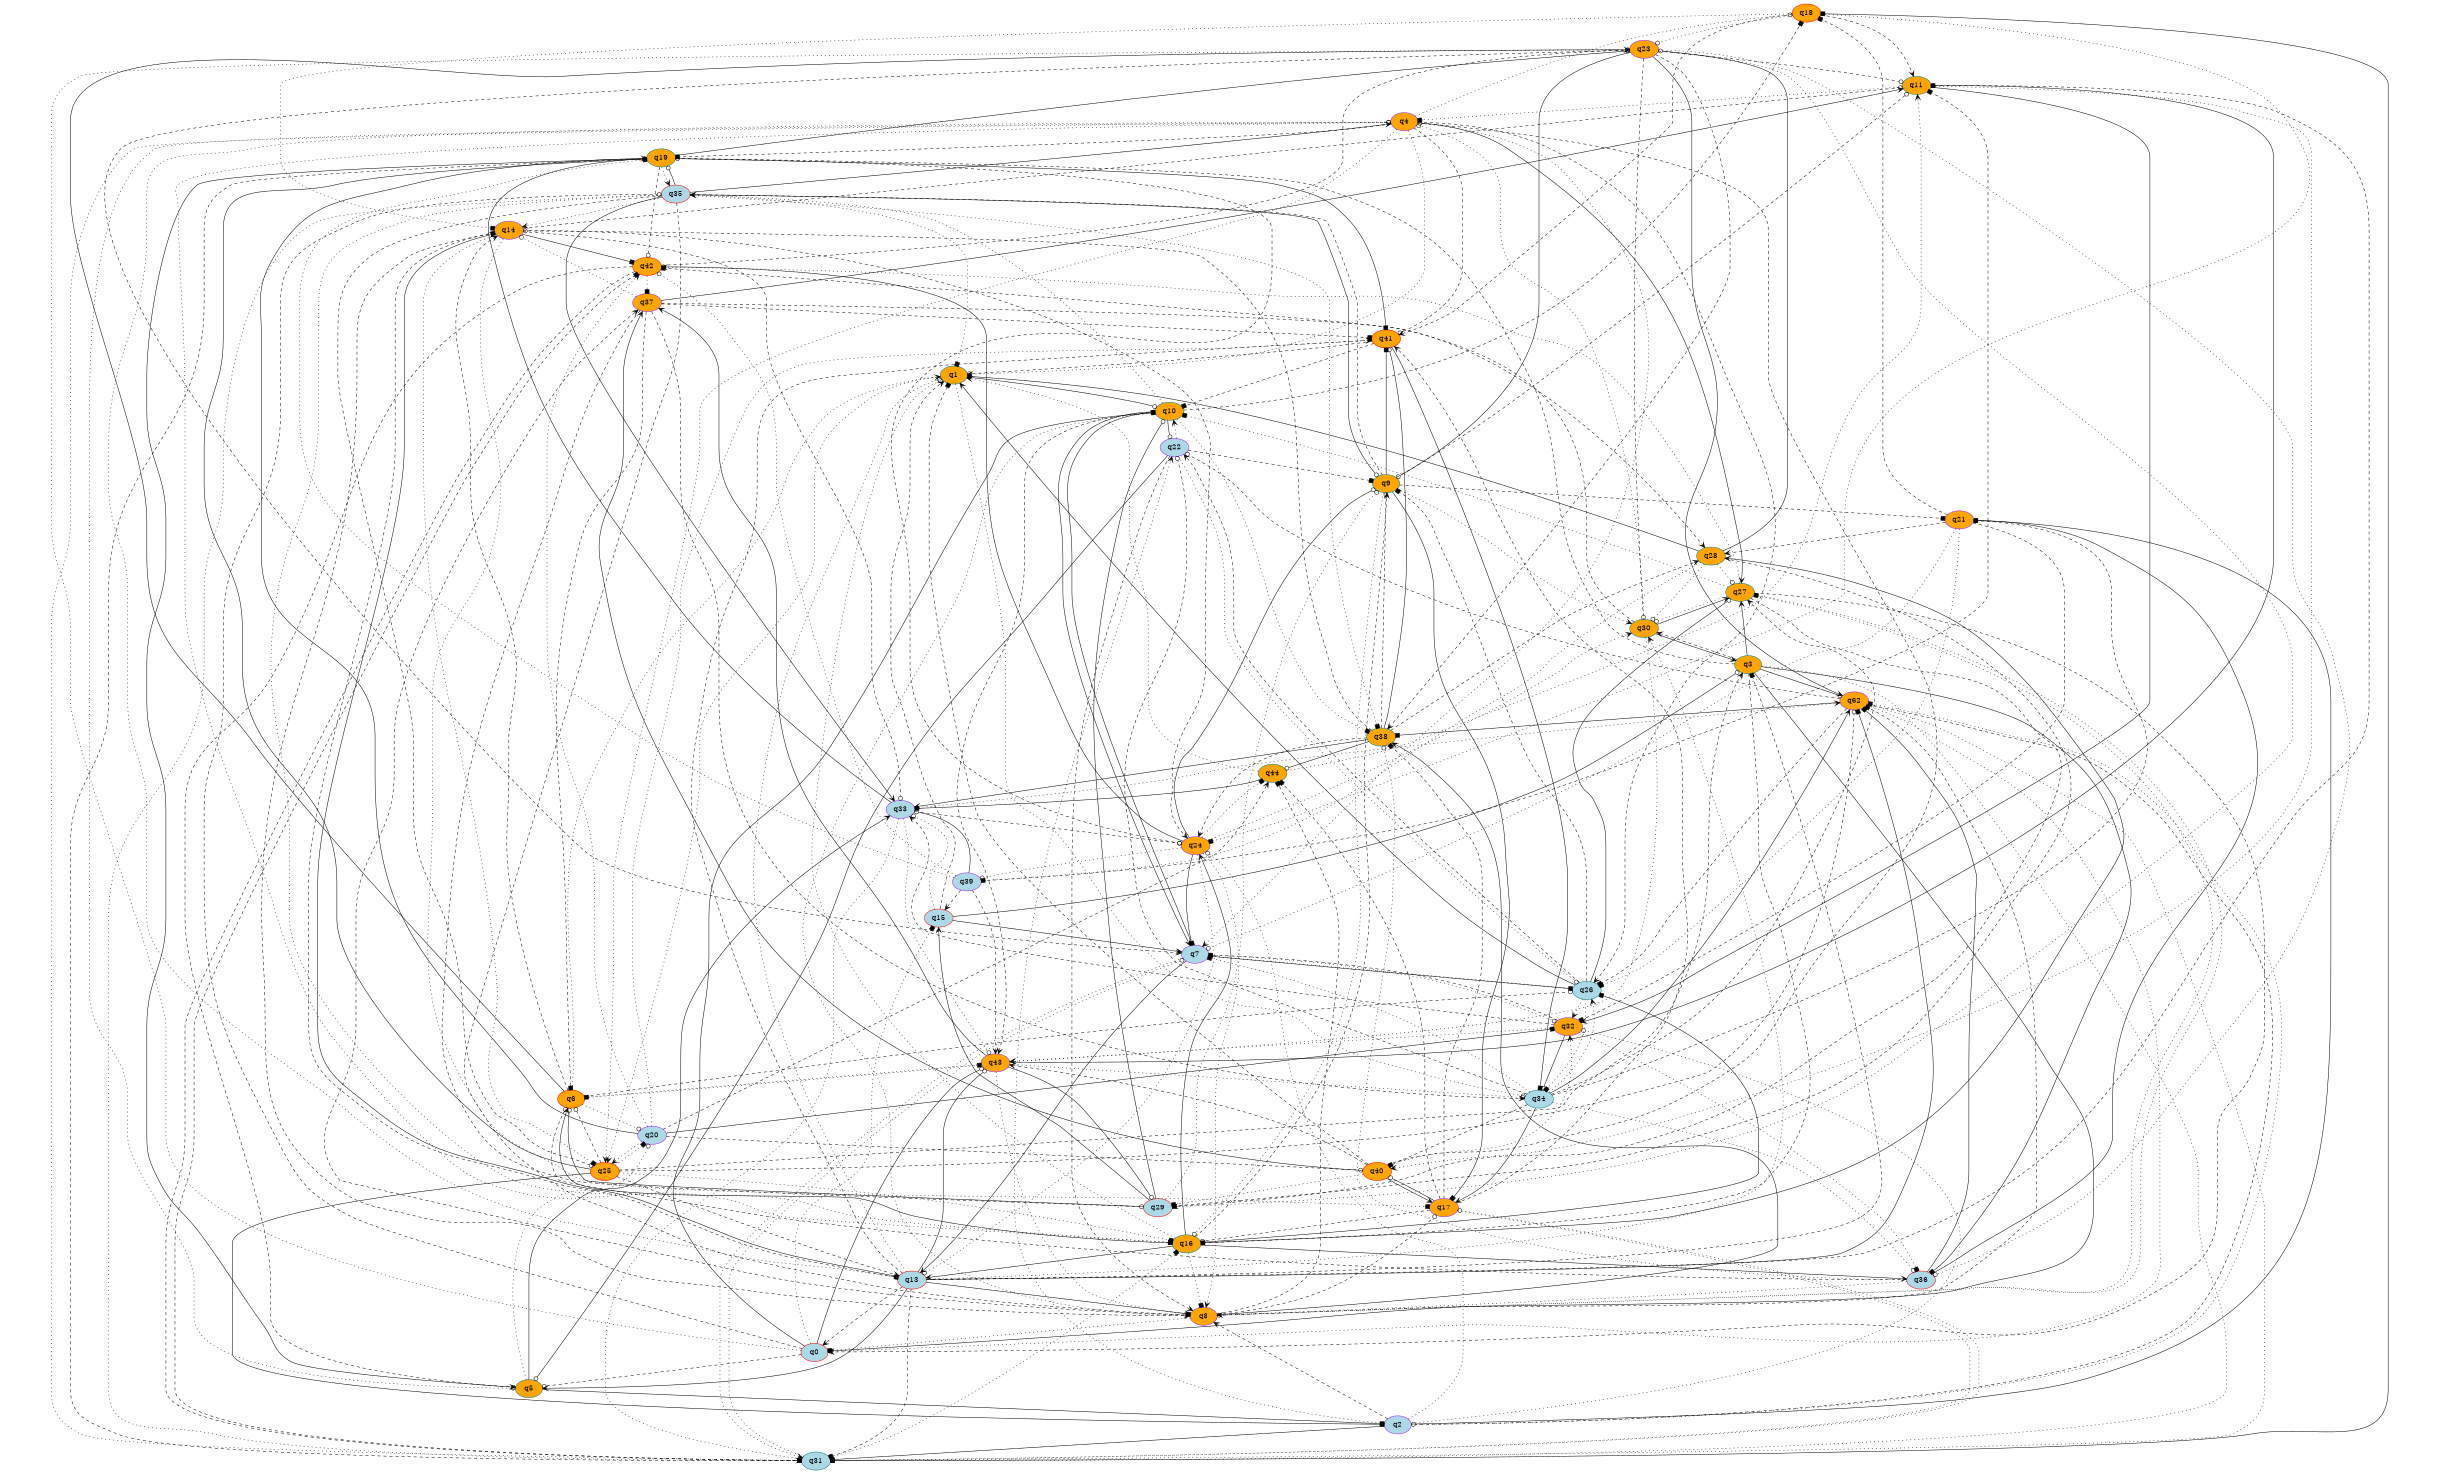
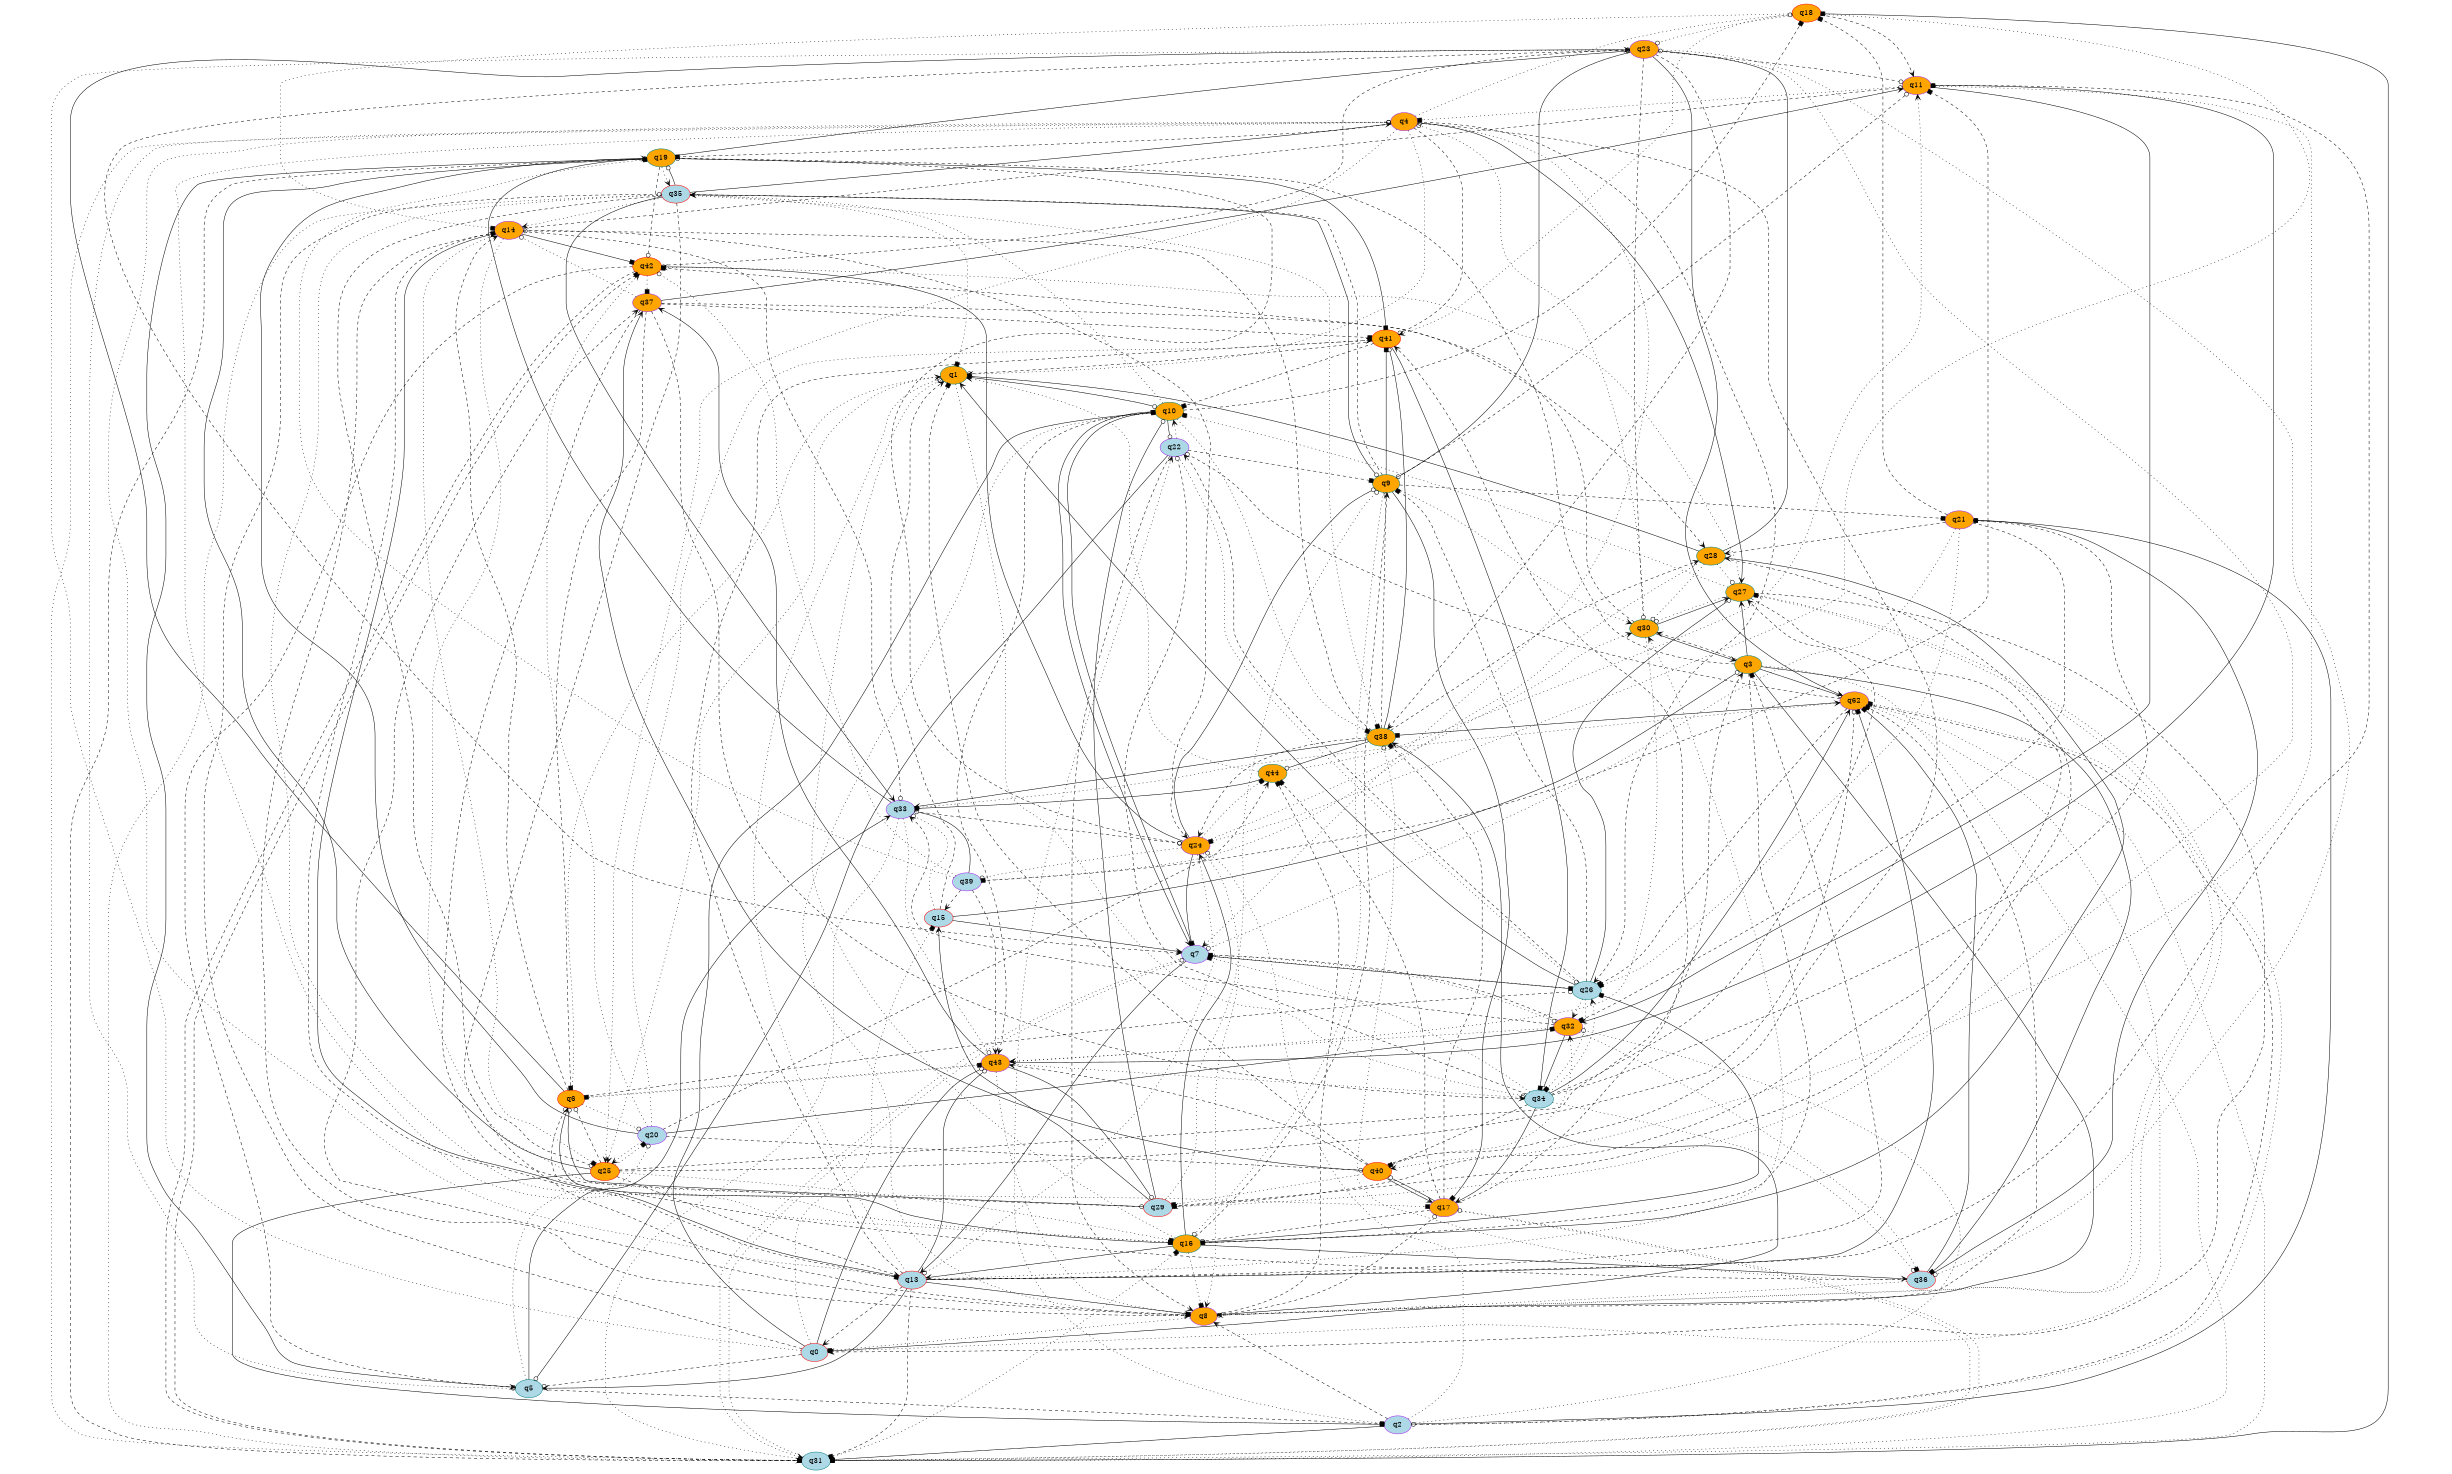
(1917, 85) -> (1917, 85)
(1616, 175) -> (1616, 175)
(529, 1389) -> (529, 1389)
(961, 1407) -> (961, 1407)
